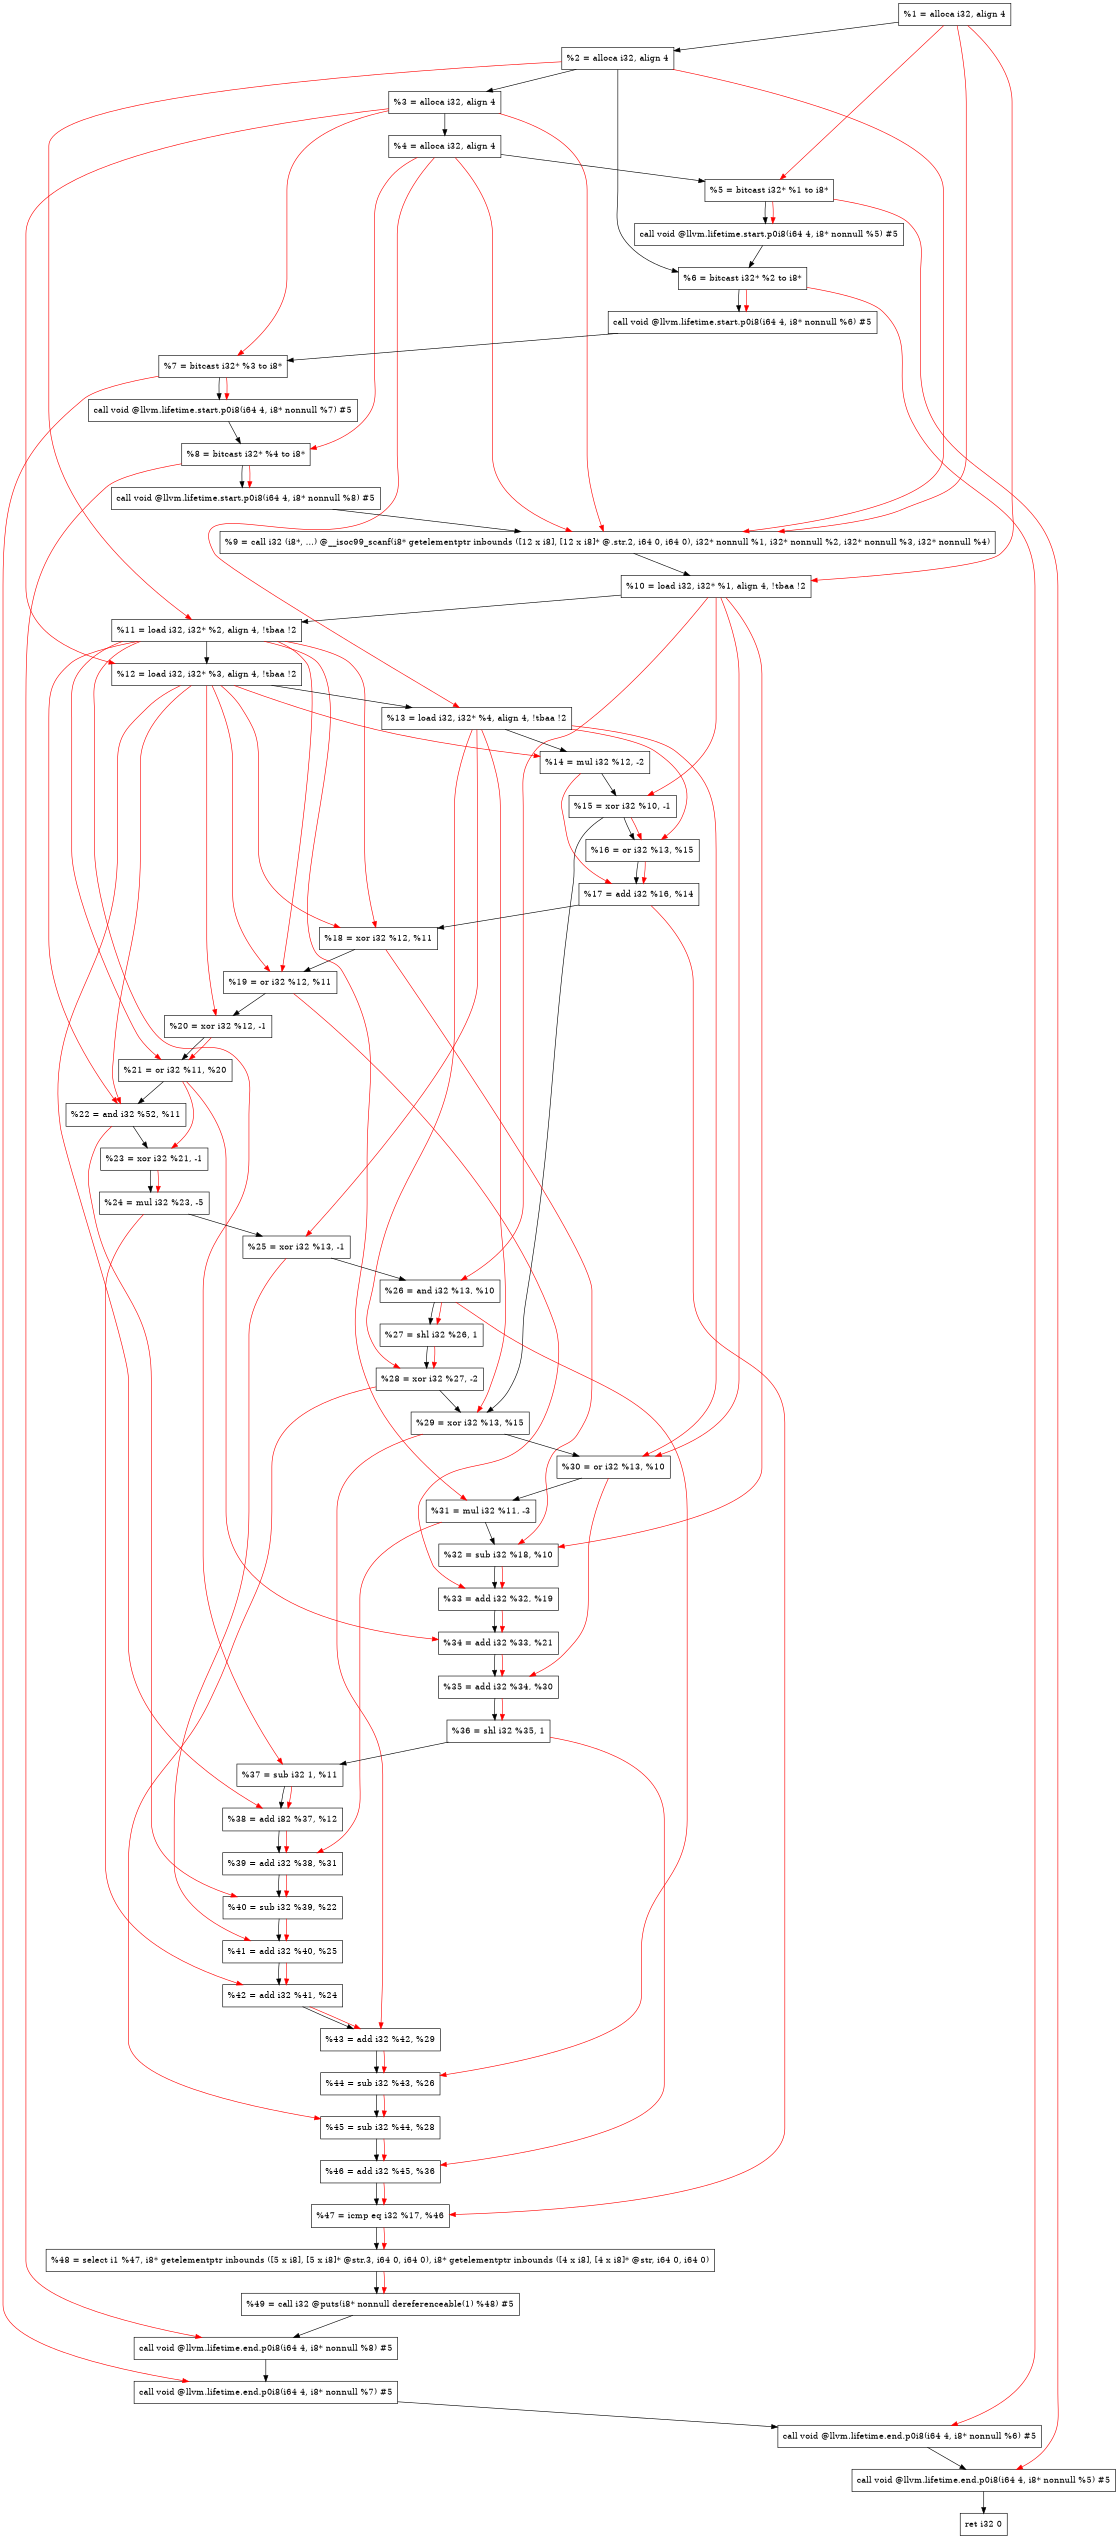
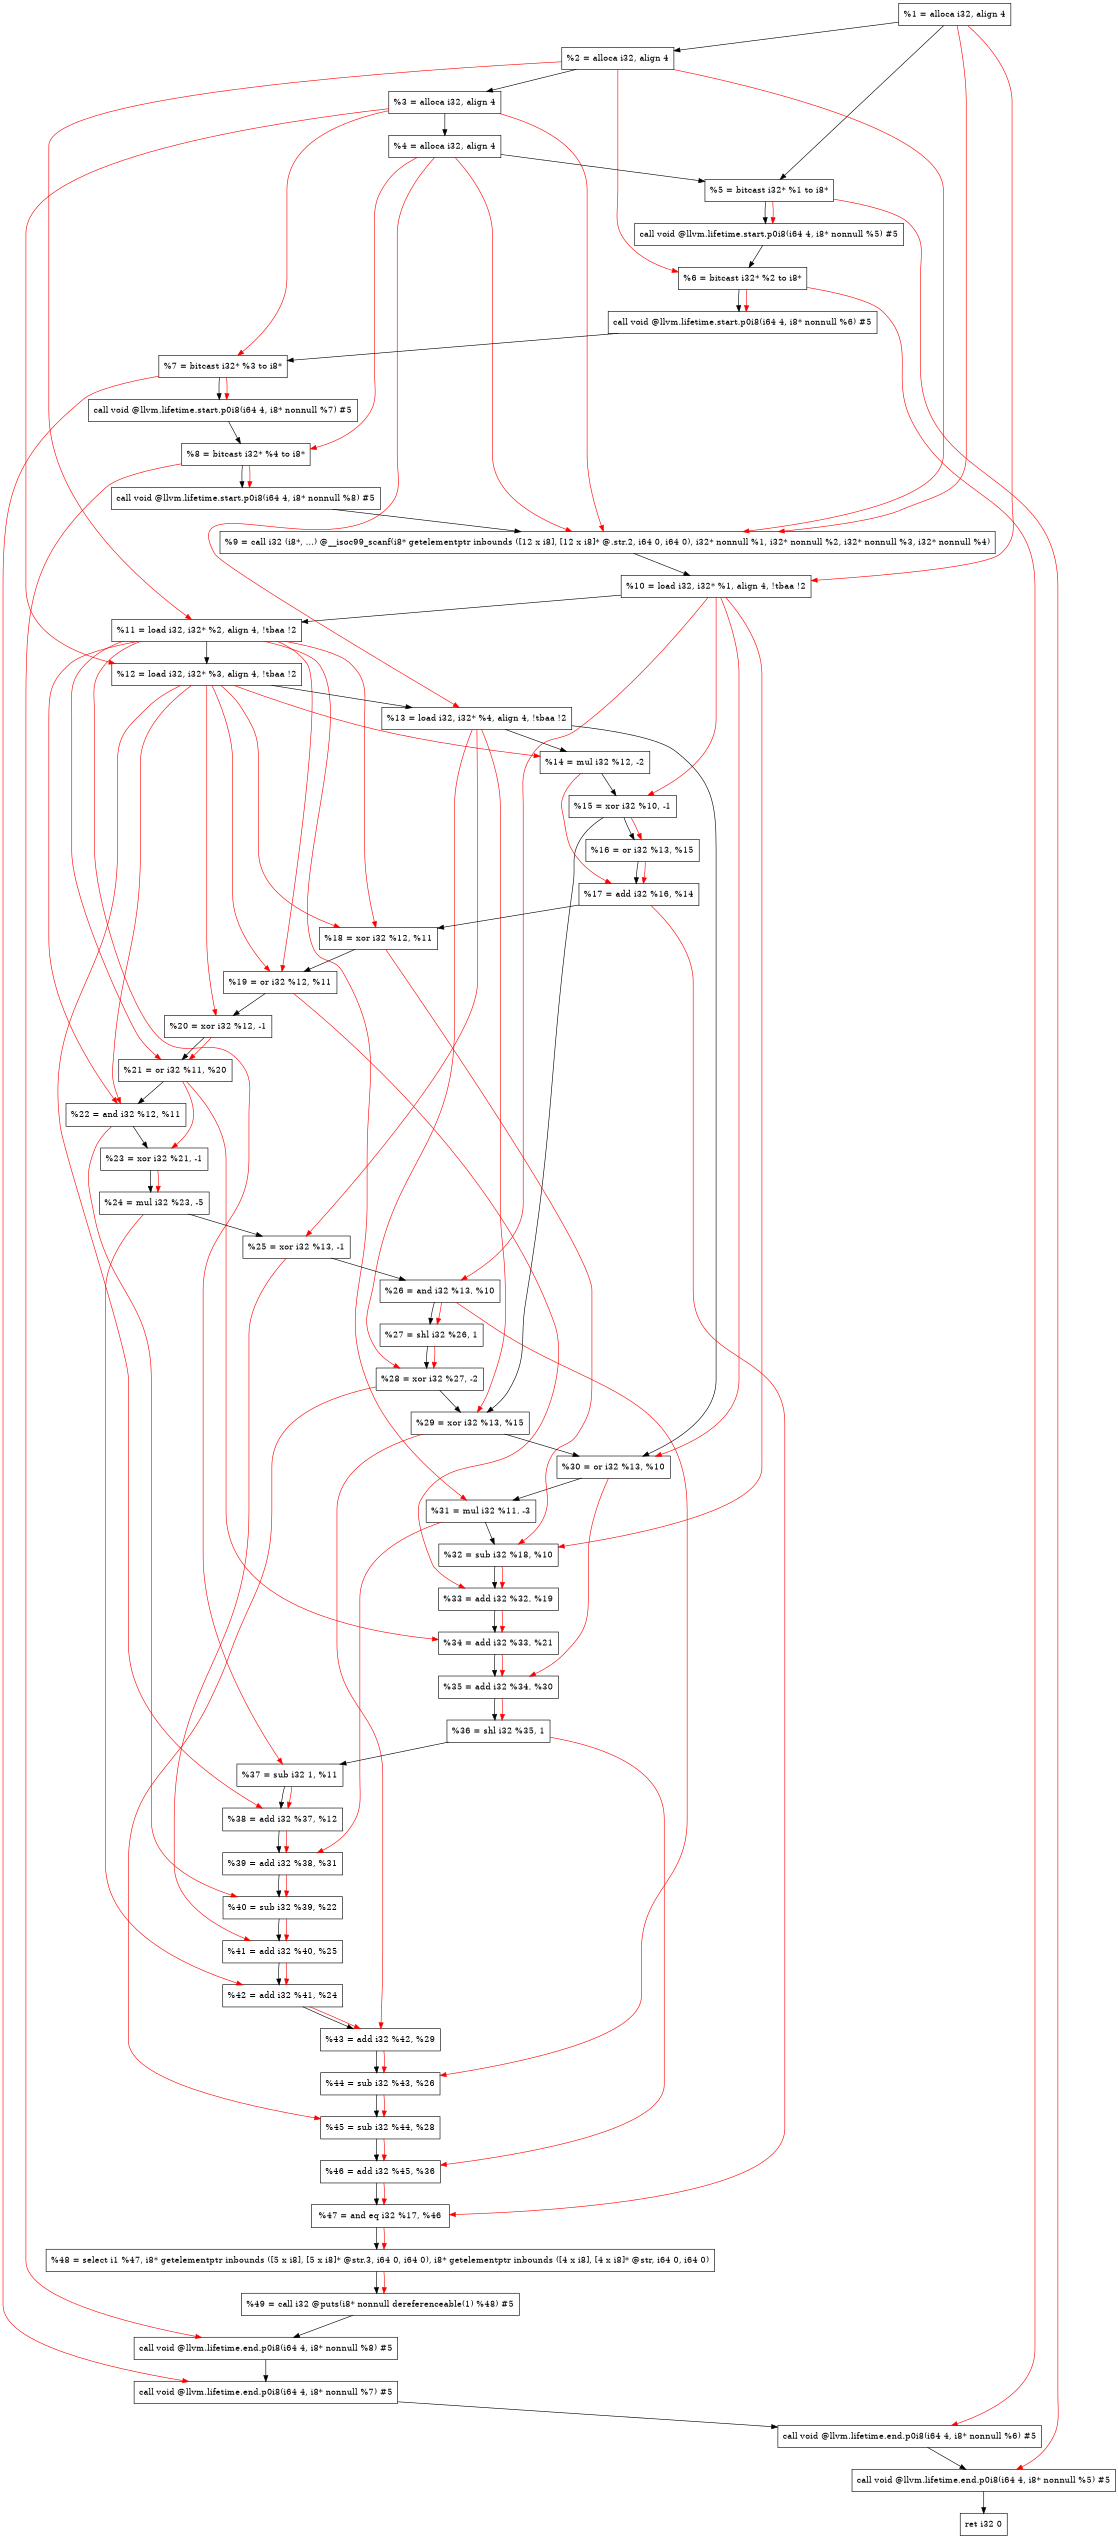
(864, 100) -> (864, 100)
(618, 184) -> (618, 184)
(662, 756) -> none
(716, 1058) -> (716, 1058)
(126, 1115) -> (126, 1115)
(283, 1819) -> (283, 1819)
(380, 2216) -> (380, 2216)
